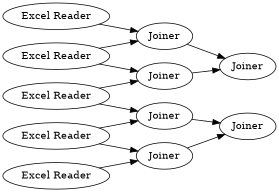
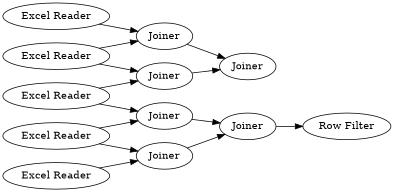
none -> (347, 126)
